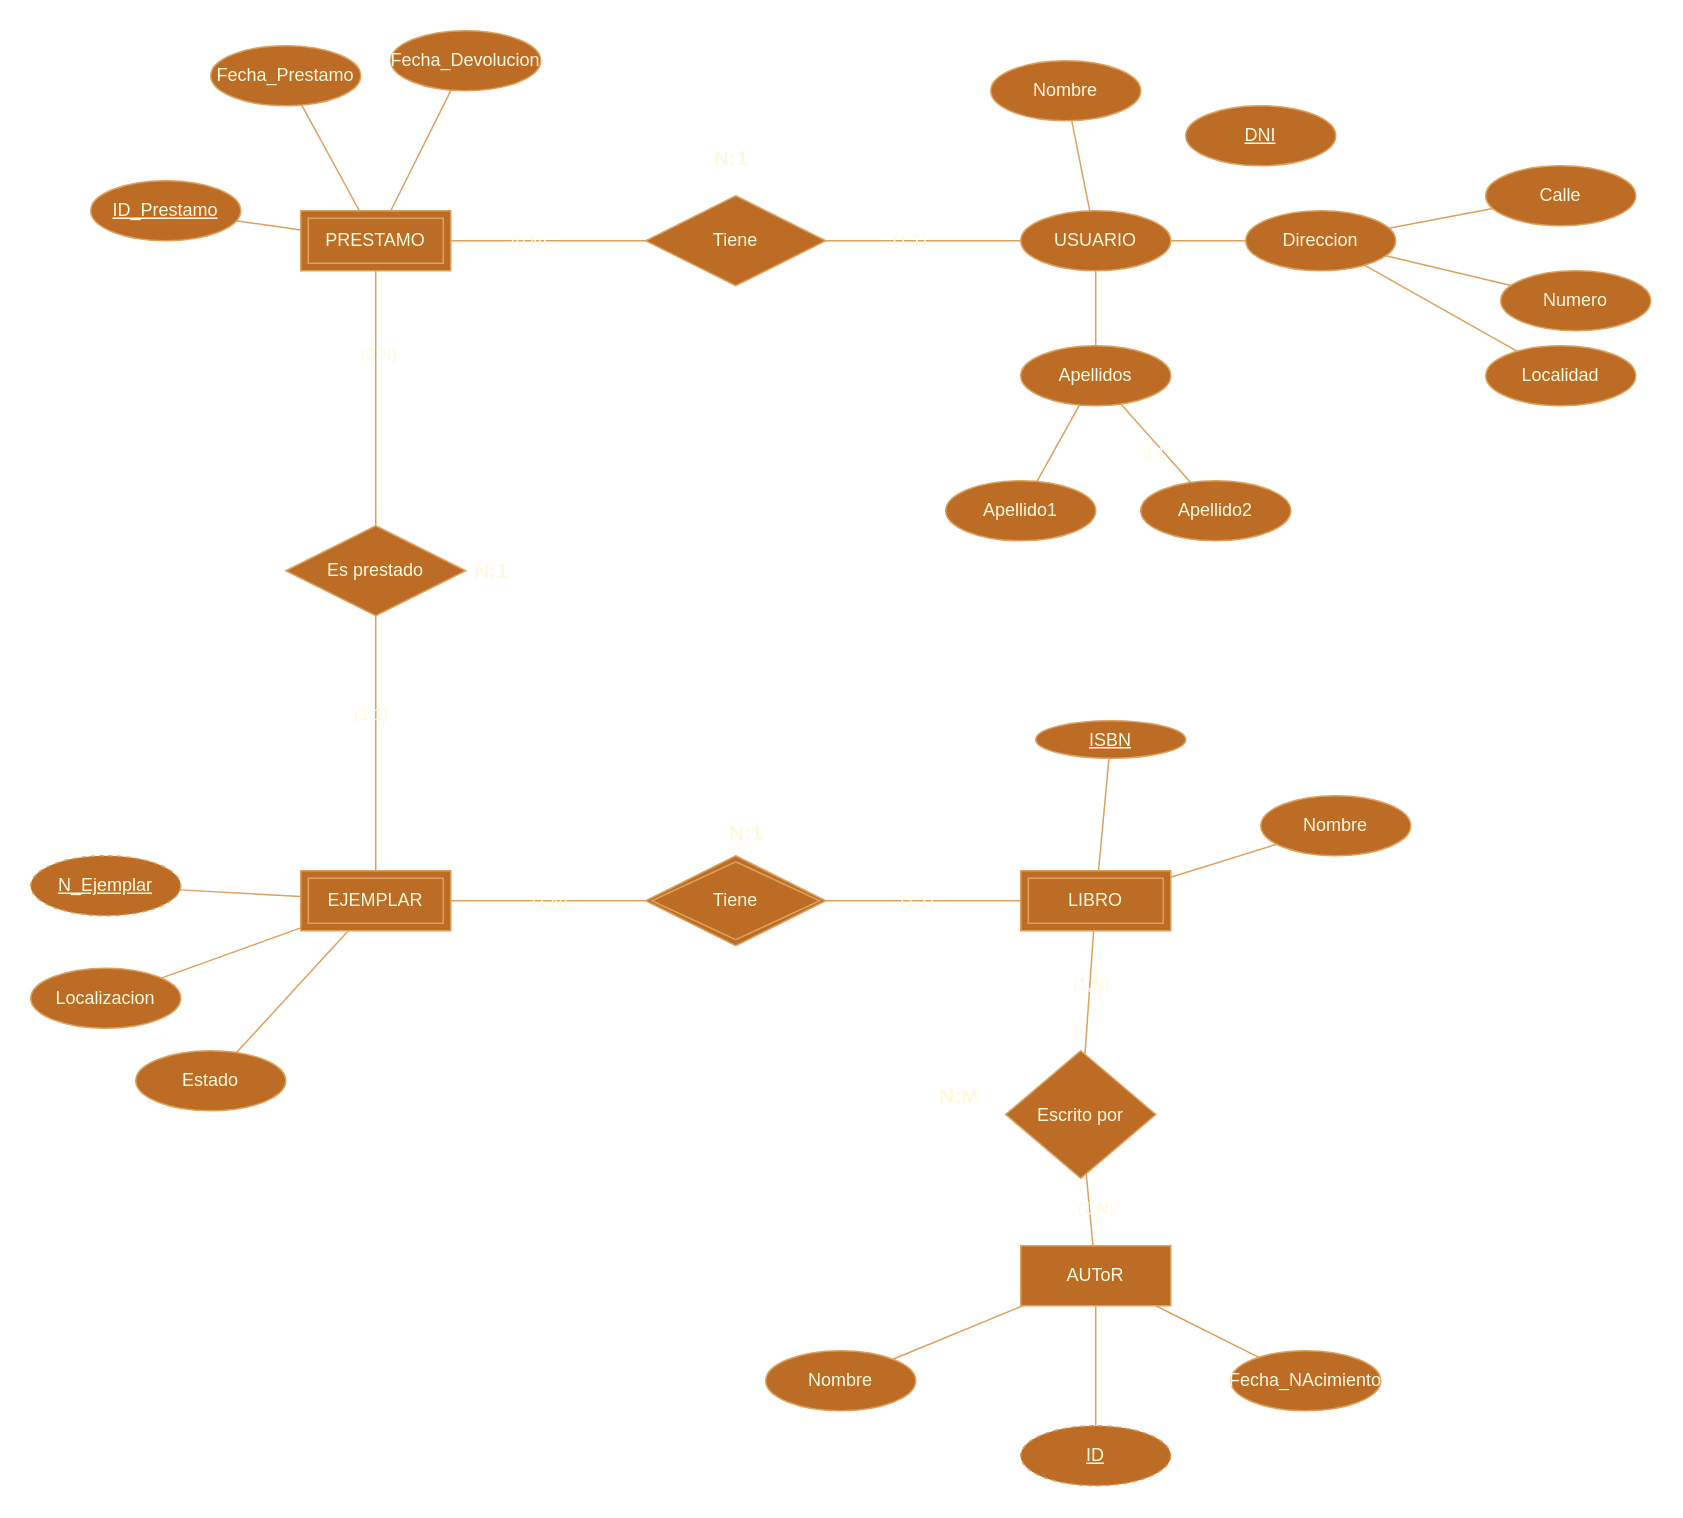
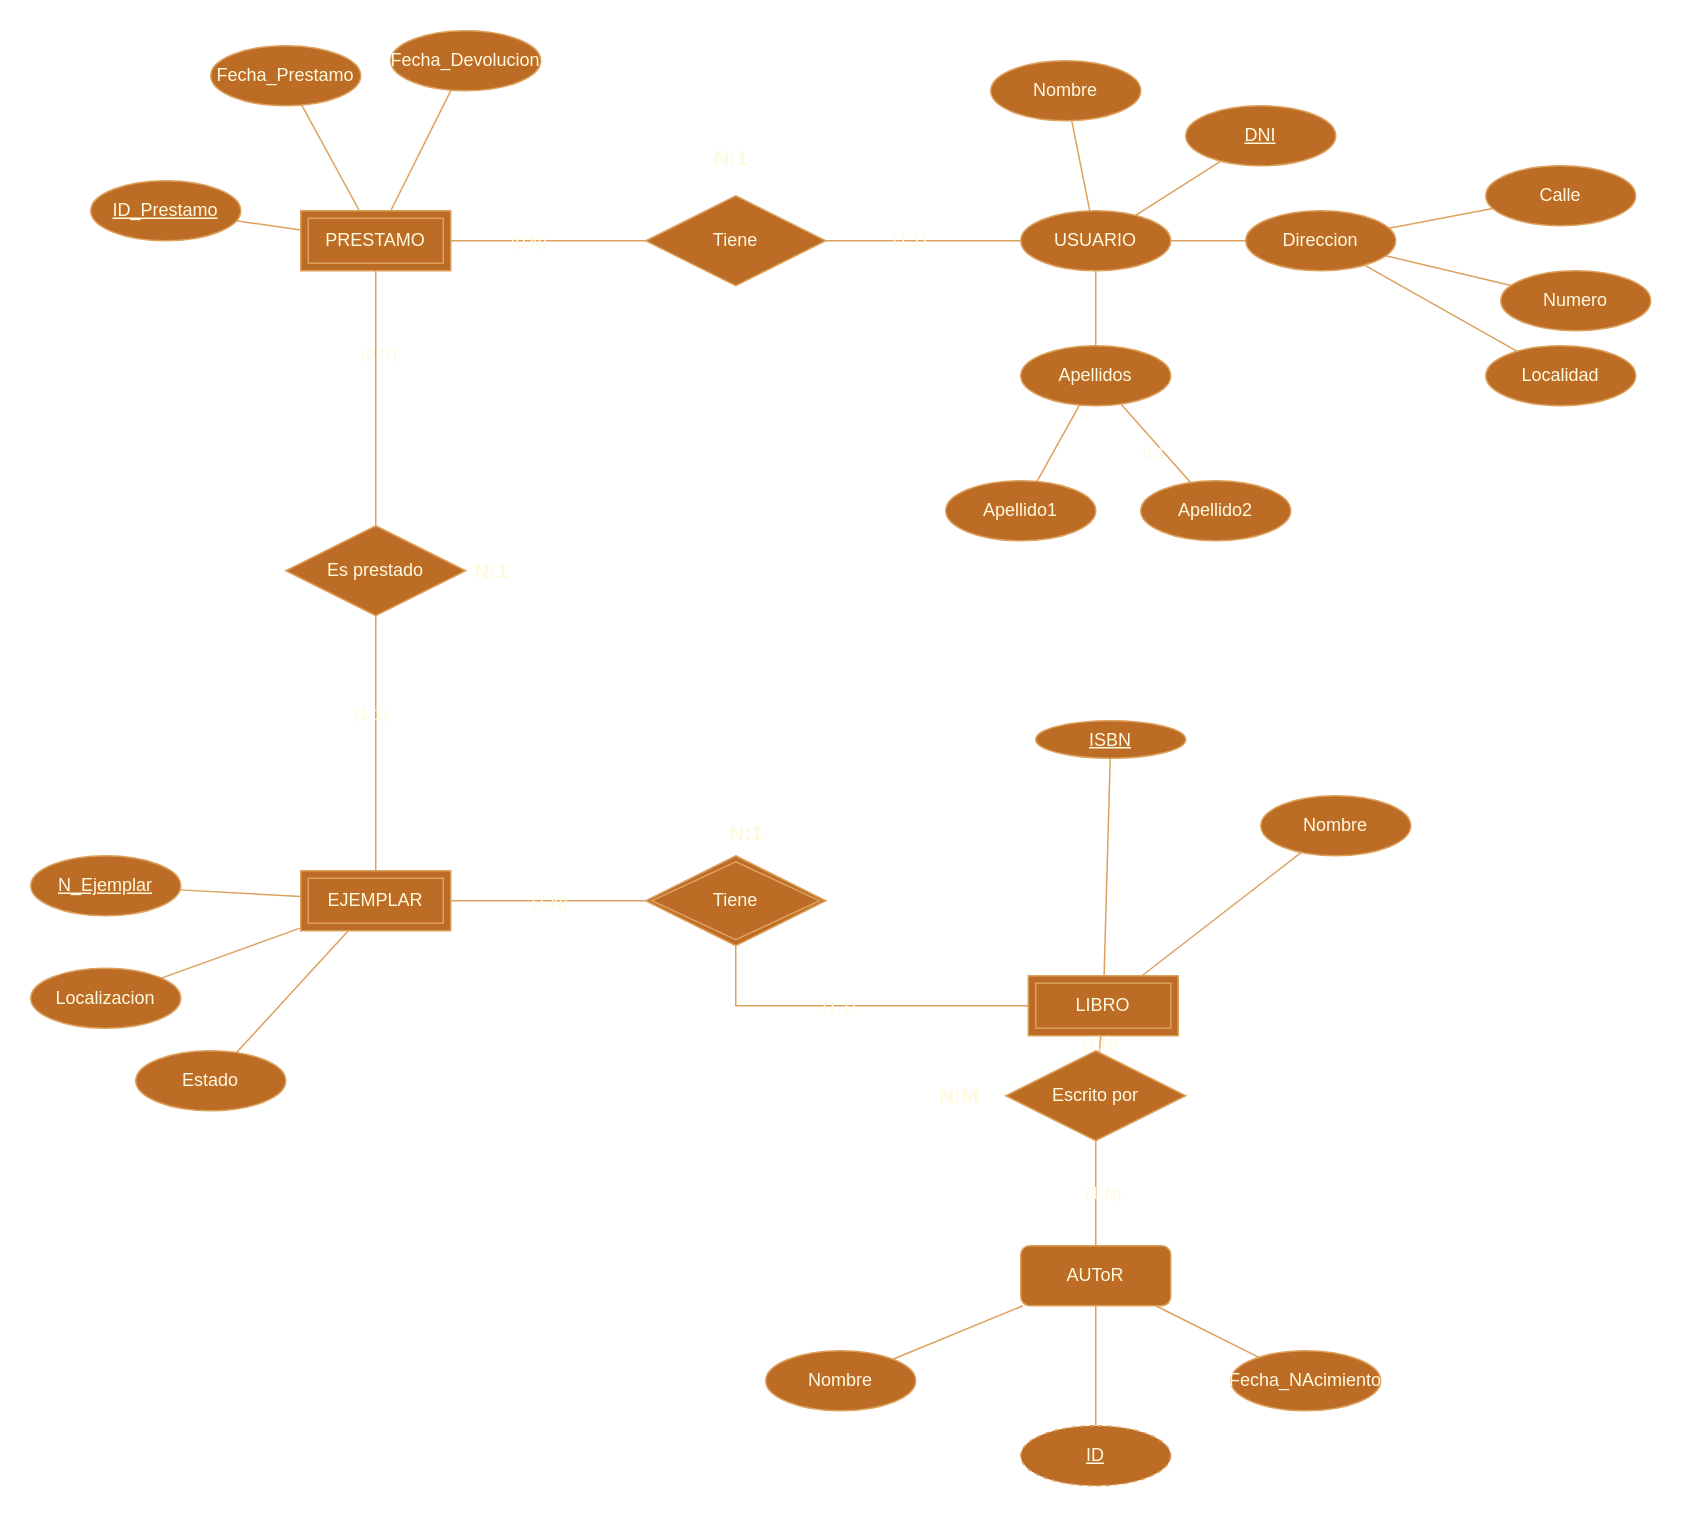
none -> (1178, 189)
(106, 886) -> (106, 886)
(1096, 901) -> (1103, 1006)
(1081, 1115) -> (1096, 1096)
(1096, 1276) -> (1096, 1276)
